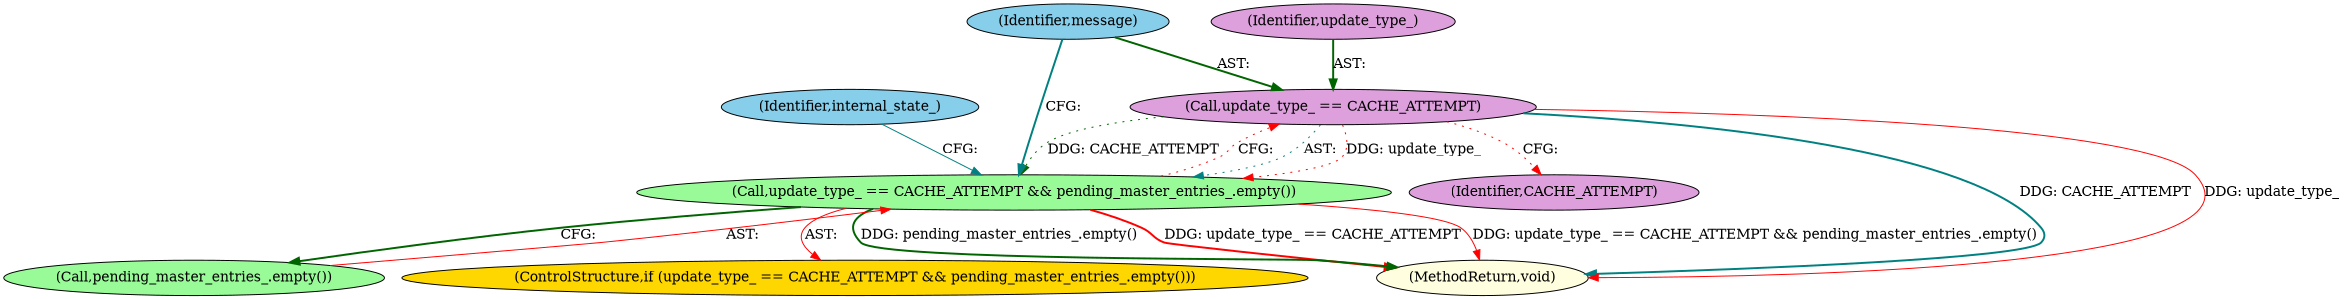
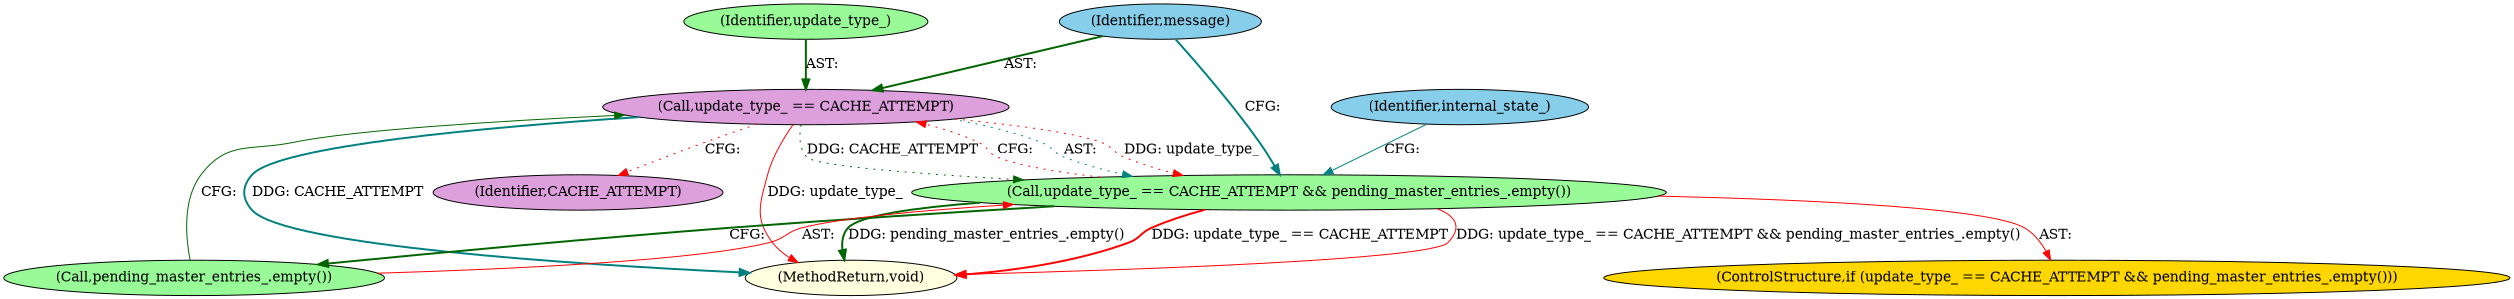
(1333, 22) -> (806, 22)
none -> (359, 133)
